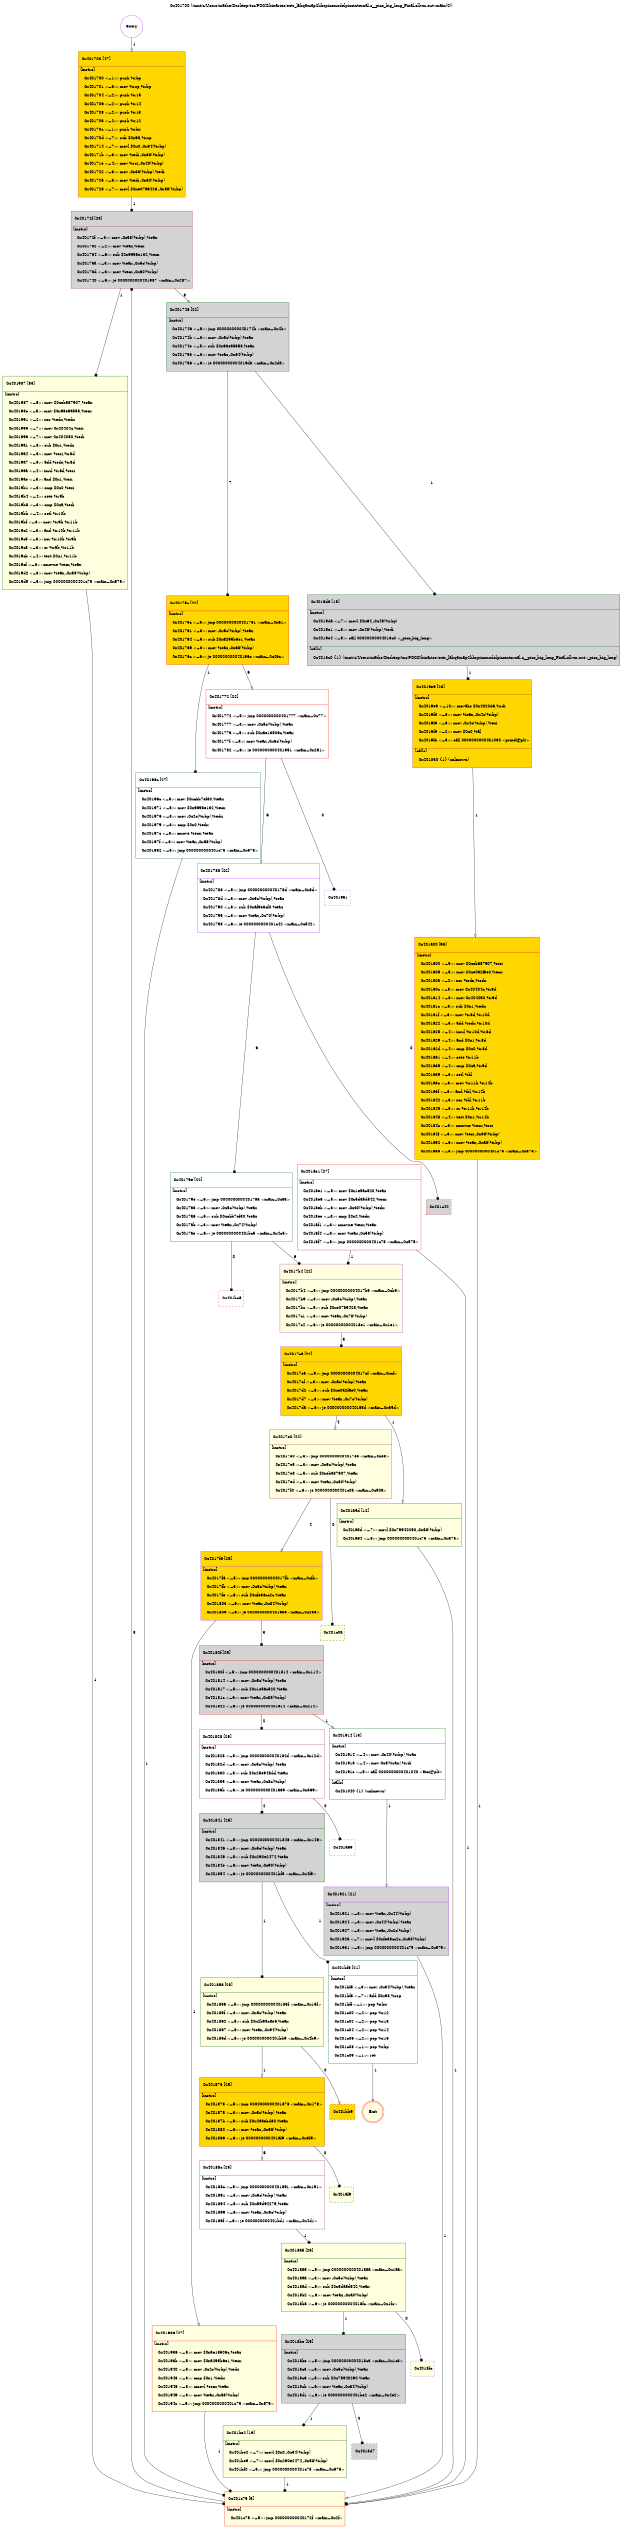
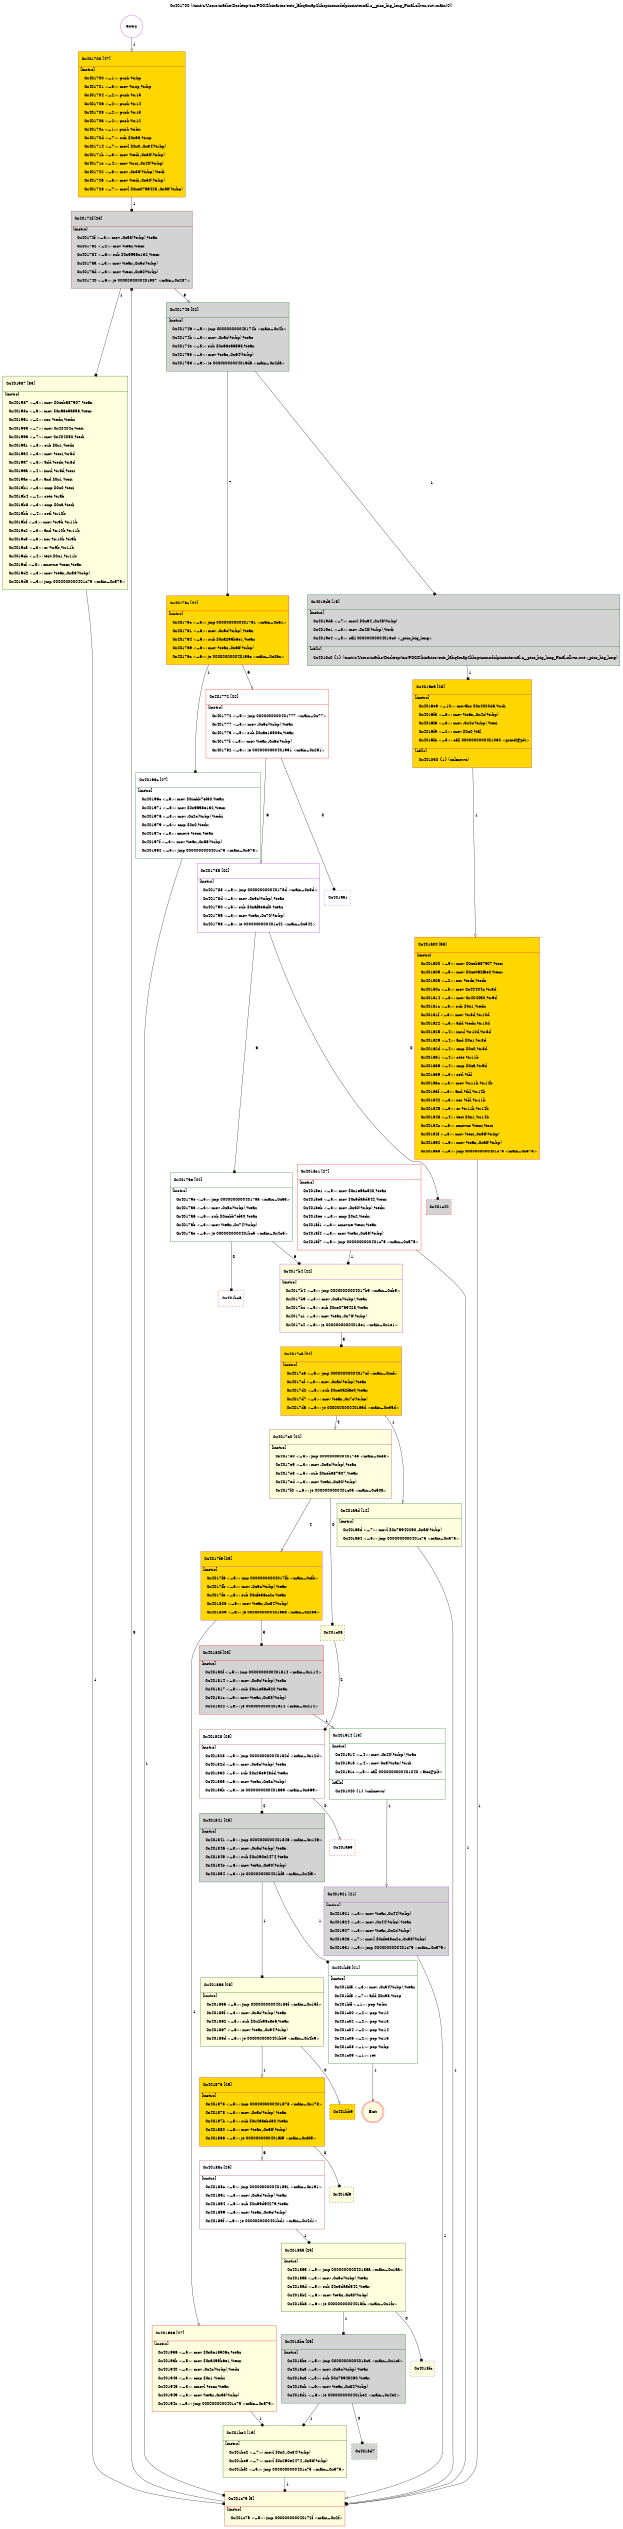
(262, 1720) -> (339, 1685)
(329, 1816) -> (329, 1816)
(207, 2454) -> (256, 2418)
